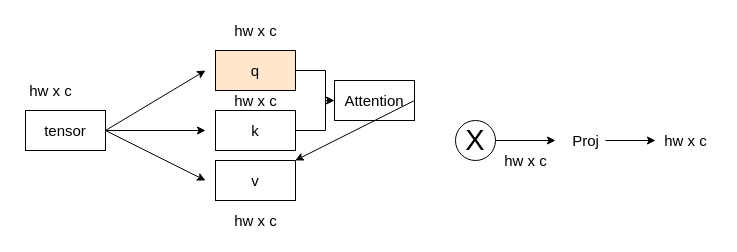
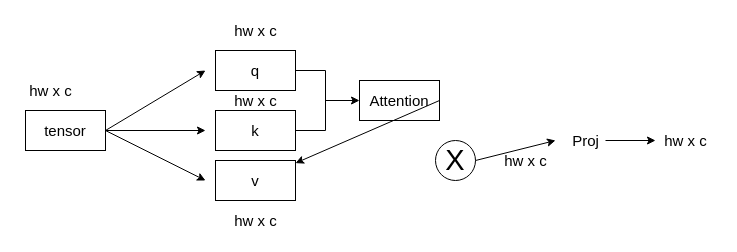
(256, 71) -> (256, 71)
(375, 101) -> (400, 101)
(476, 141) -> (456, 161)
